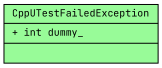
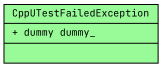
(48, 33) -> (54, 33)
